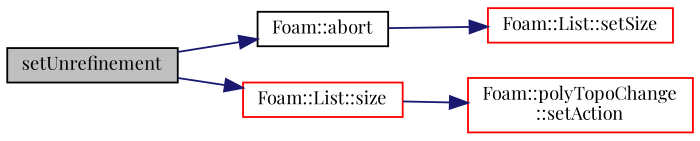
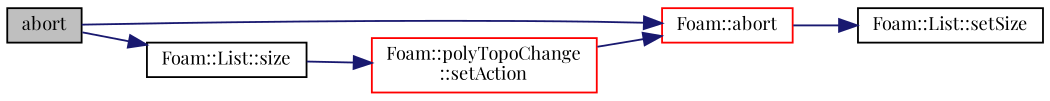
(580, 25) -> (950, 25)
(323, 29) -> (727, 25)
none -> (620, 43)
(93, 65) -> (44, 25)
(323, 100) -> (227, 60)
